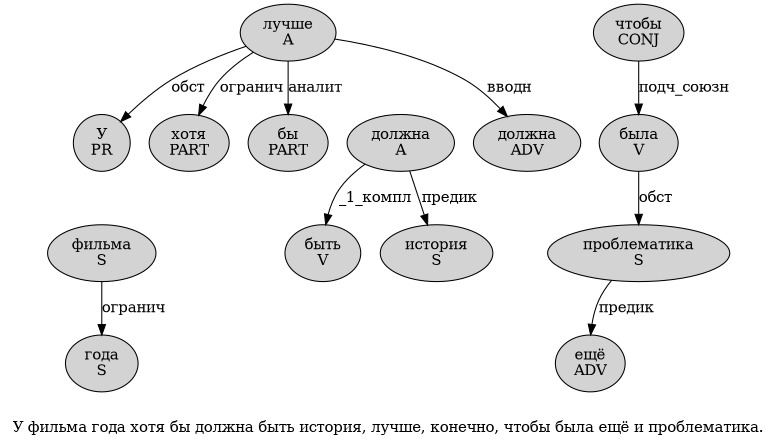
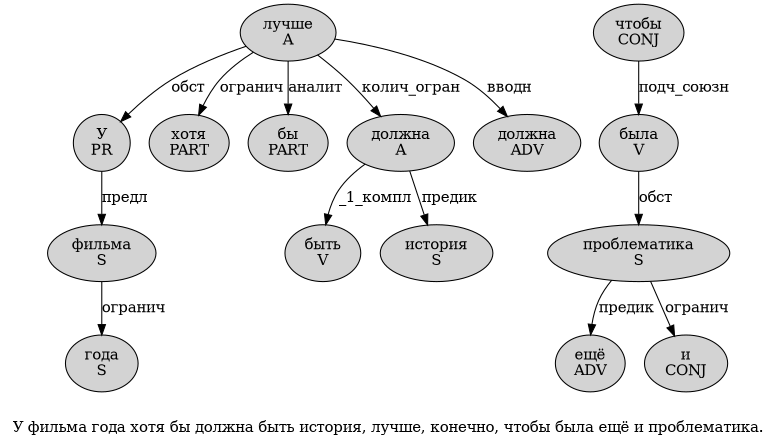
none -> (347, 80)
none -> (102, 193)
none -> (686, 363)
